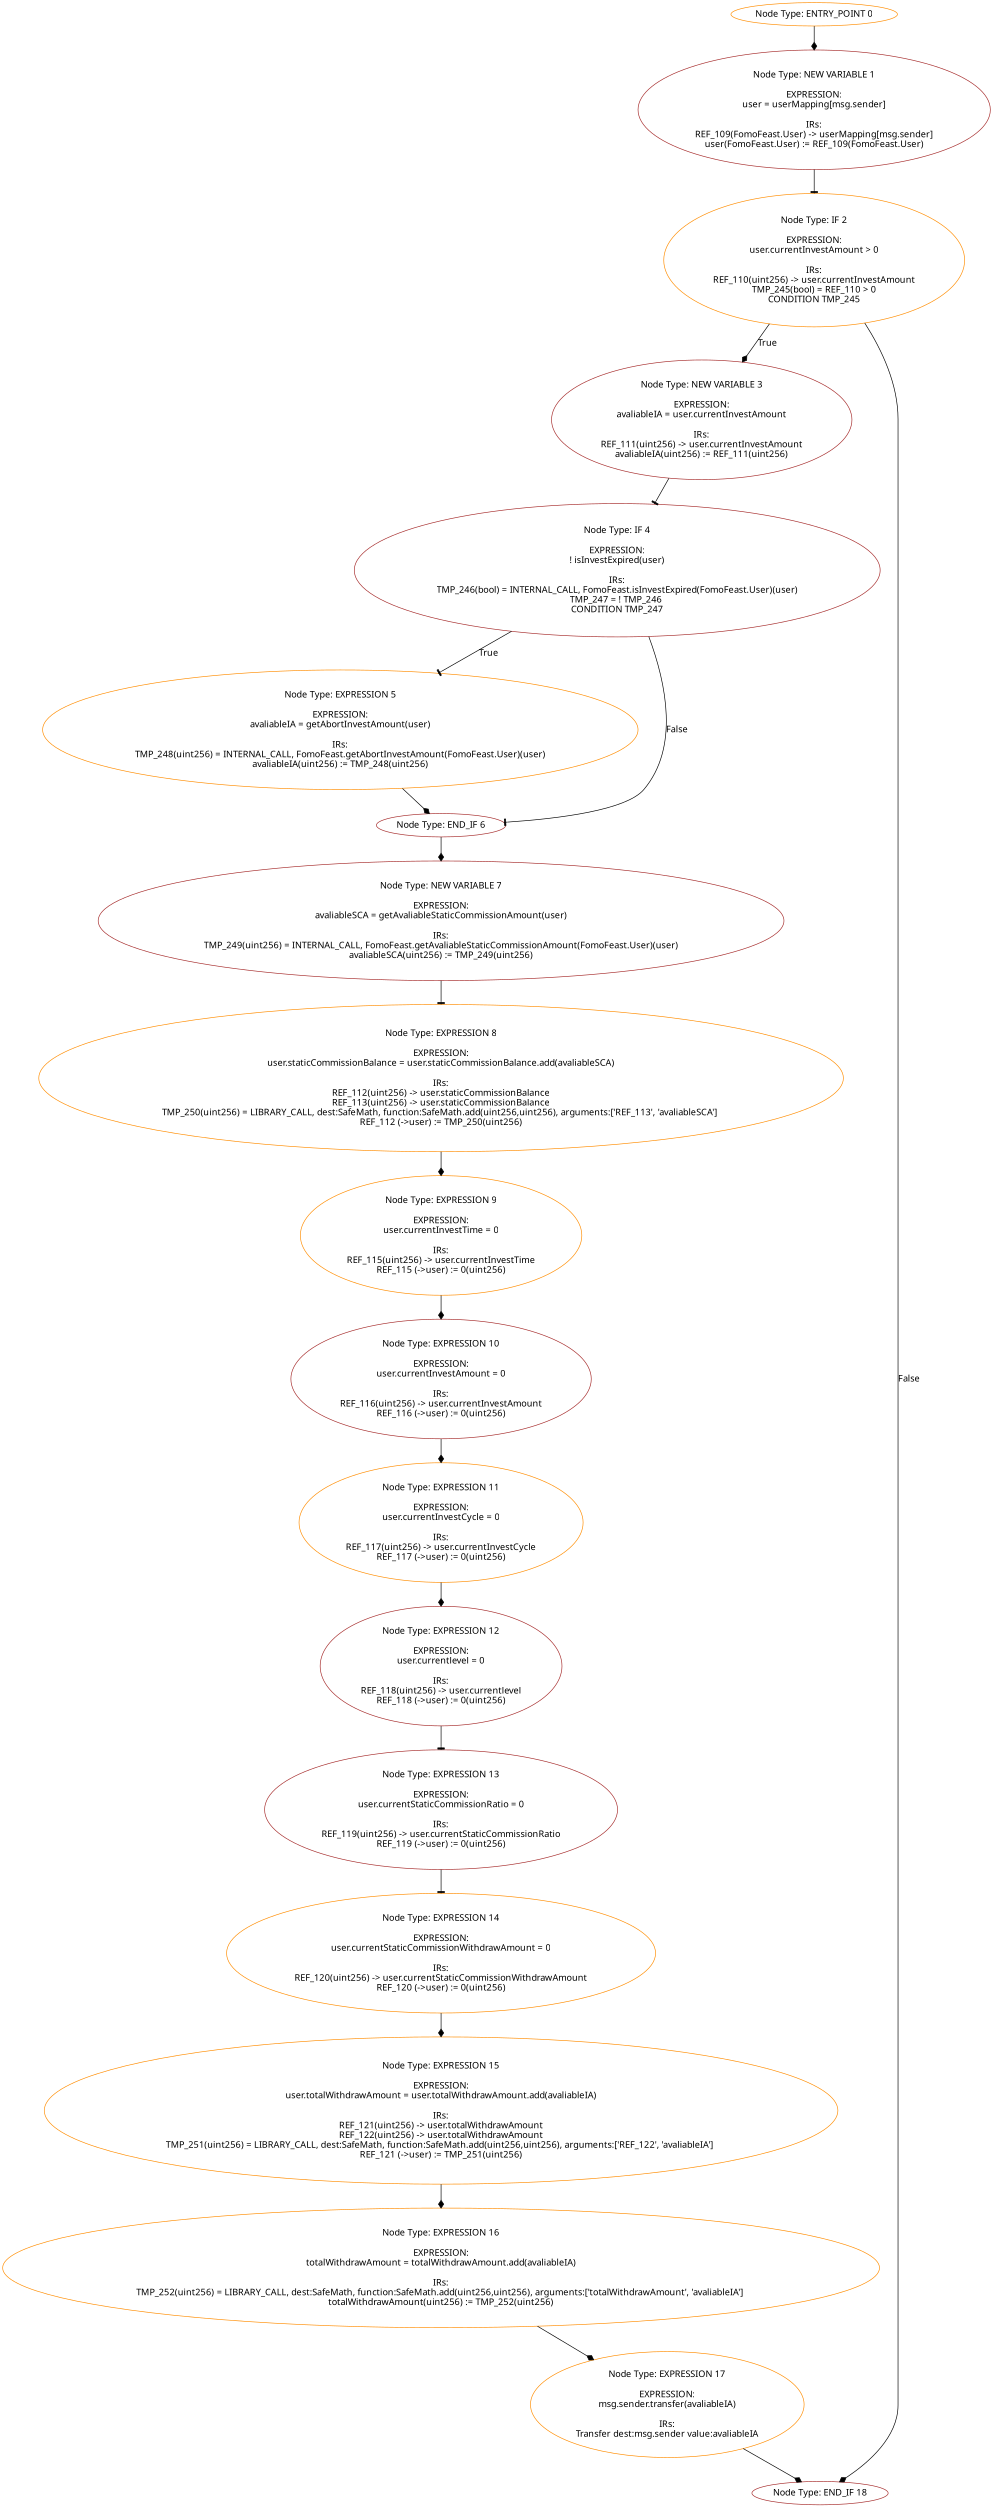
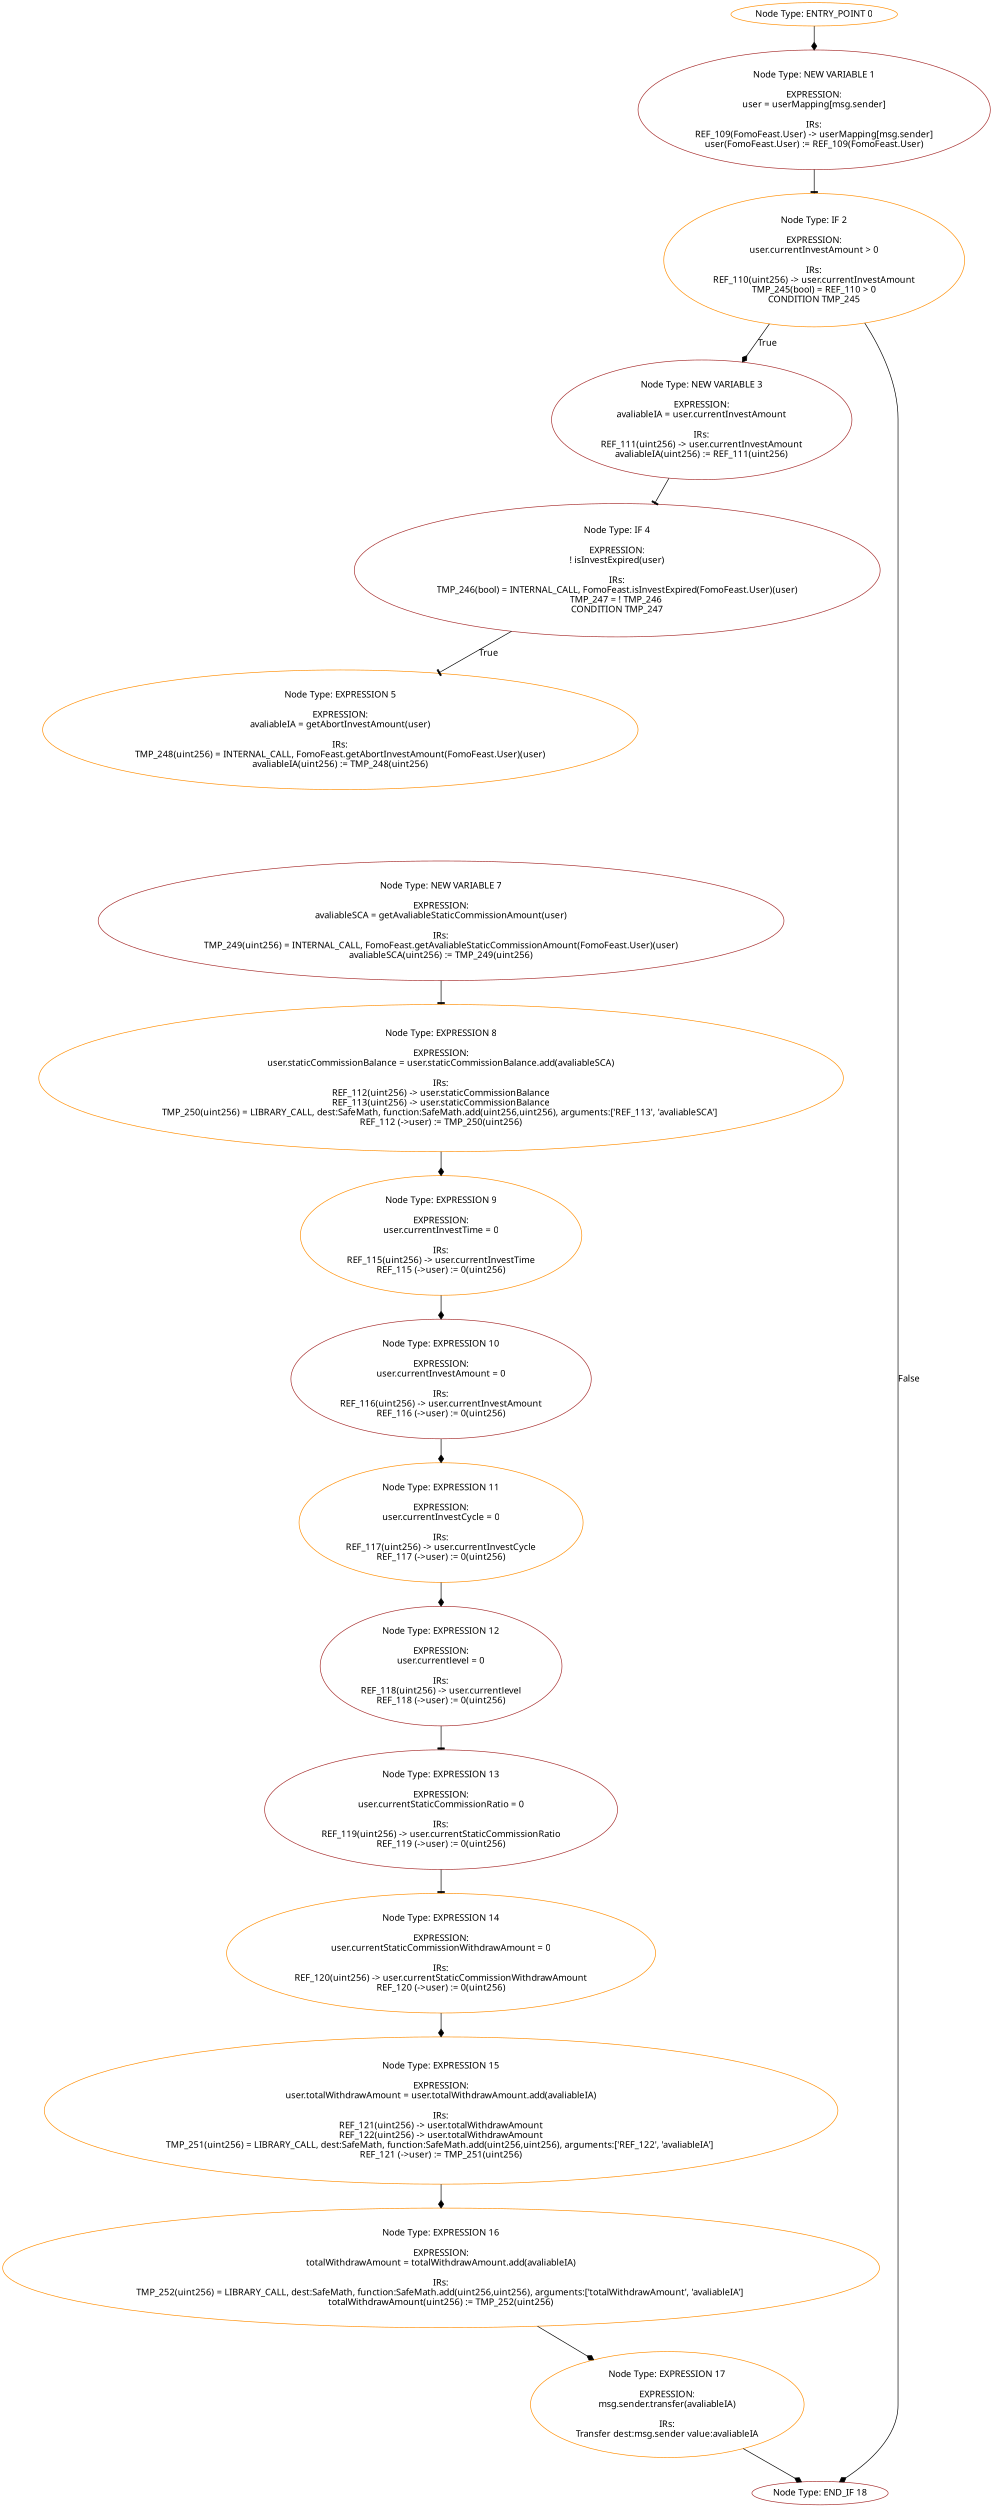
(441, 825) -> none
